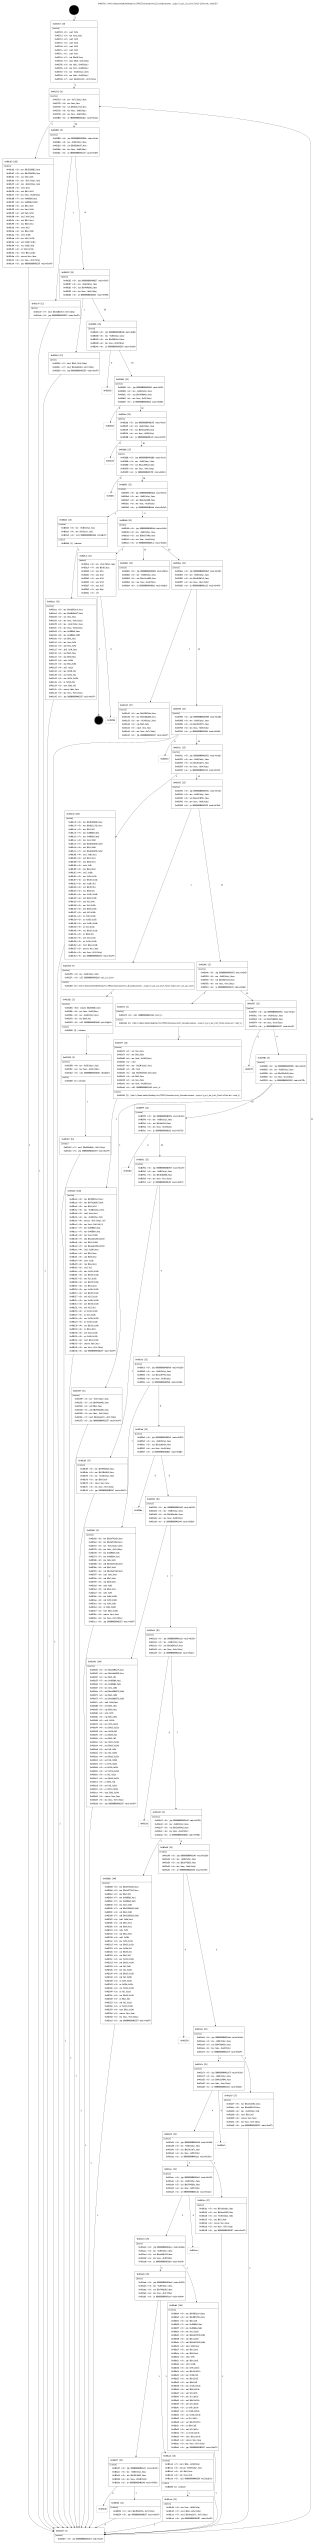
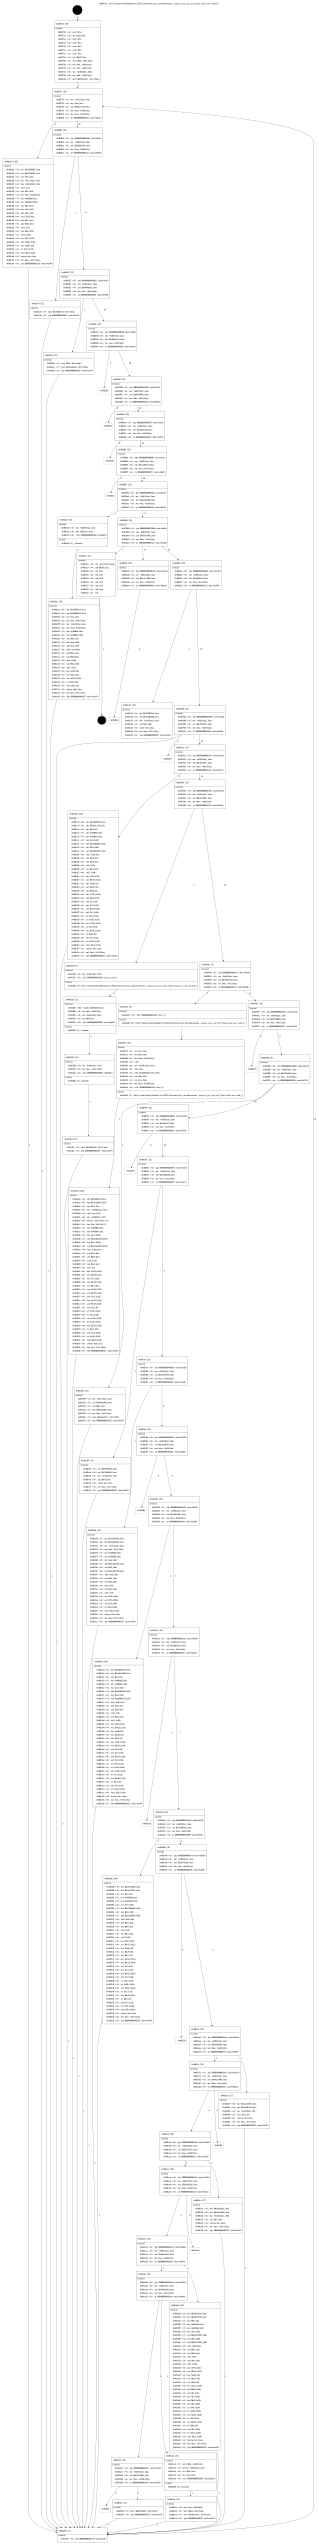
(107, 656) -> (127, 653)
